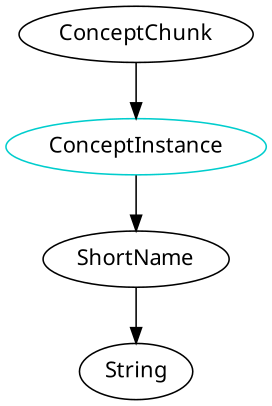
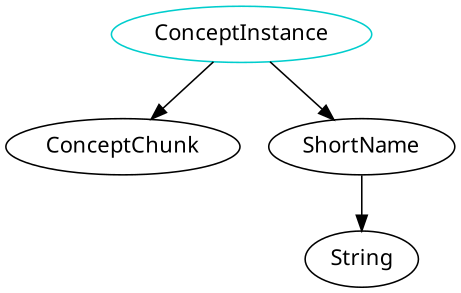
(136, 83) -> (188, 85)
